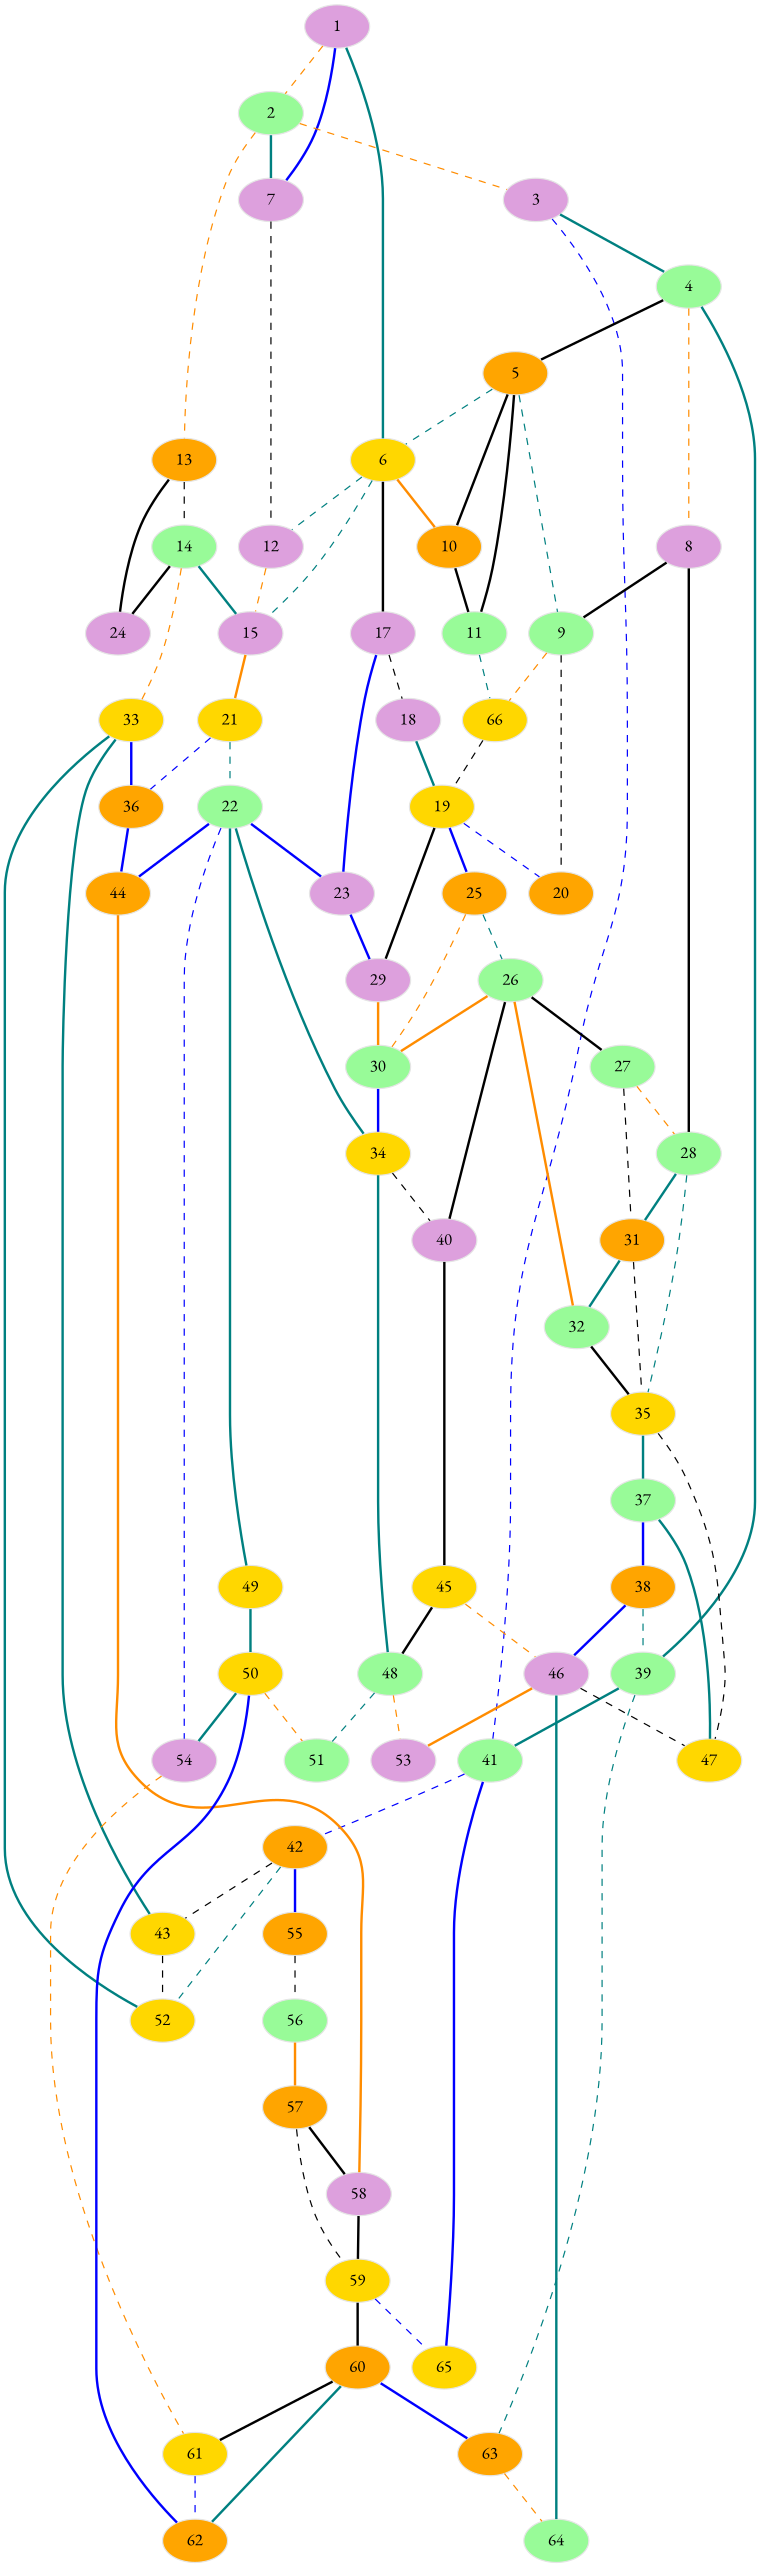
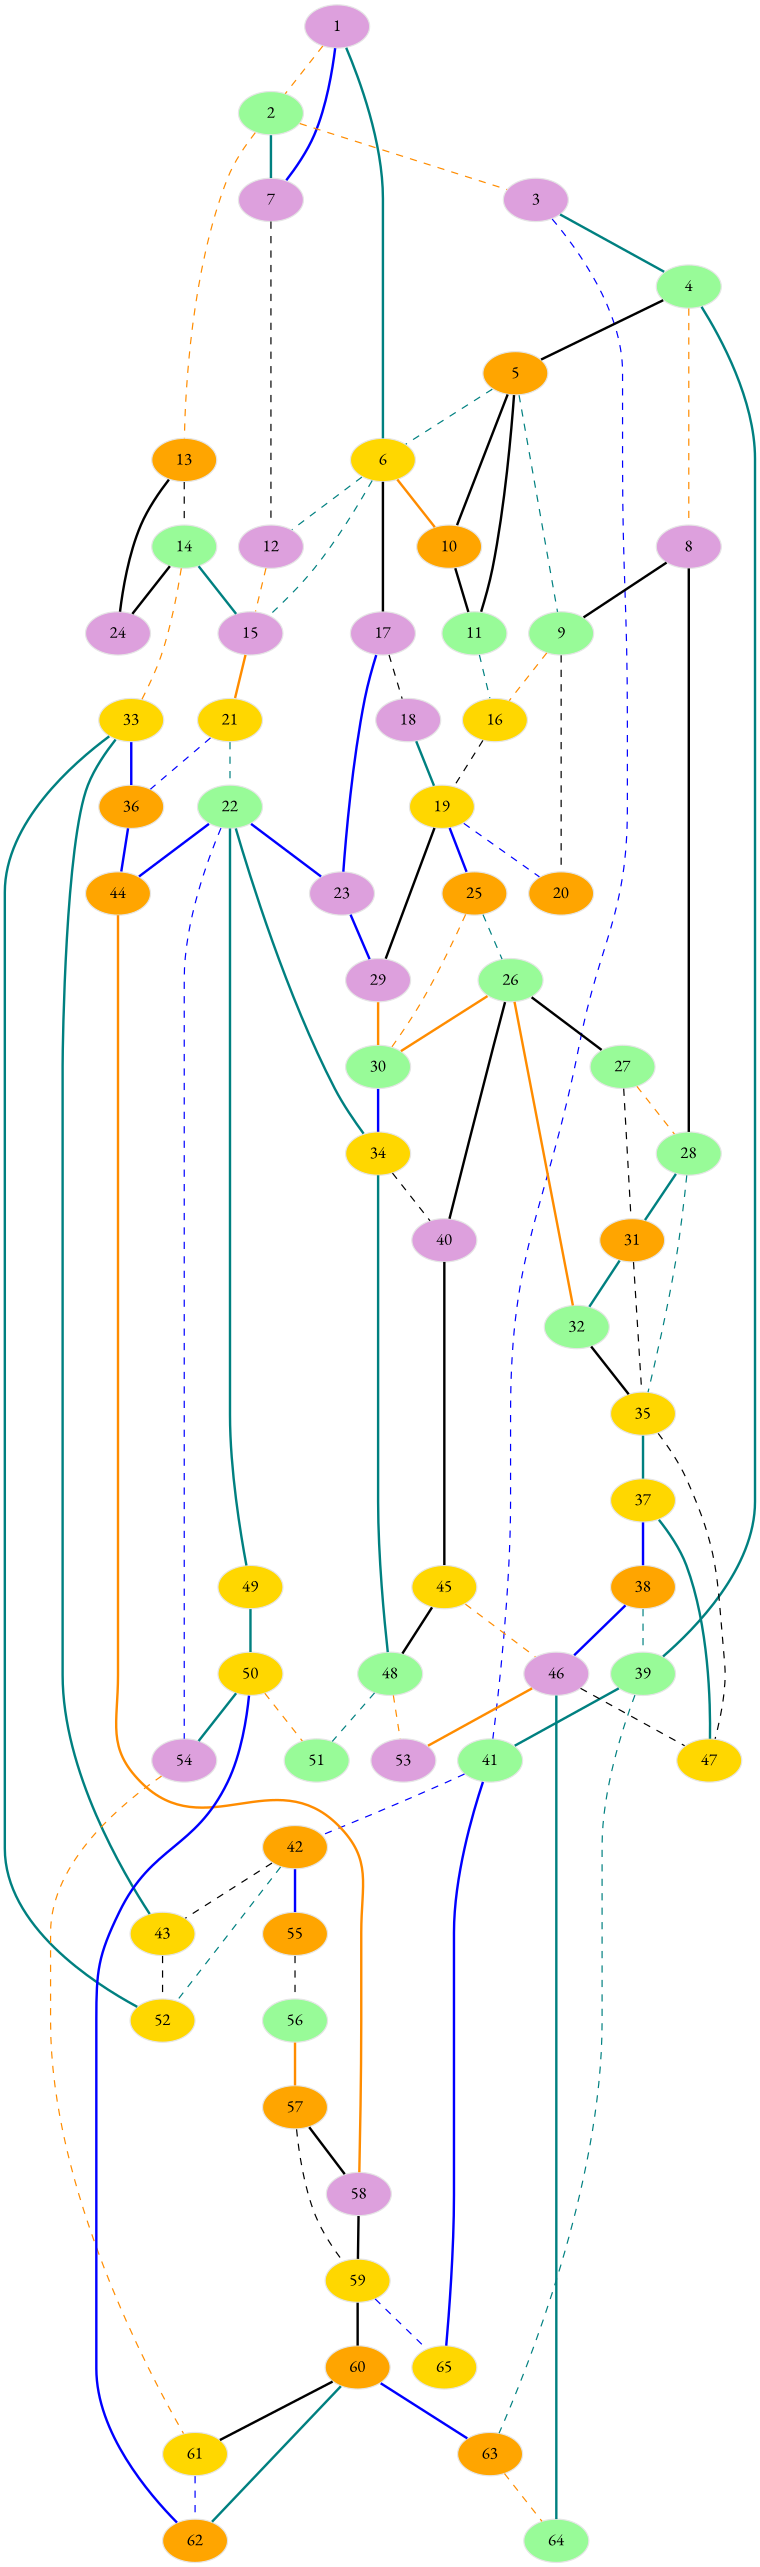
(495, 720) -> (495, 720)
(643, 1500) -> (643, 1500)
